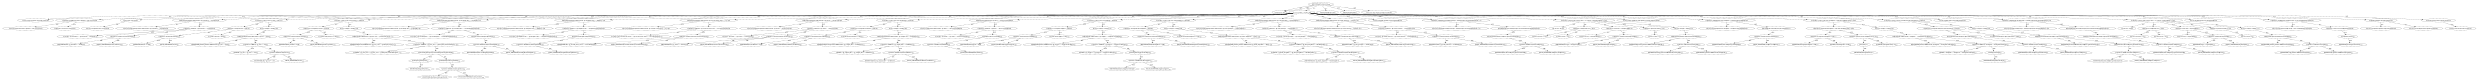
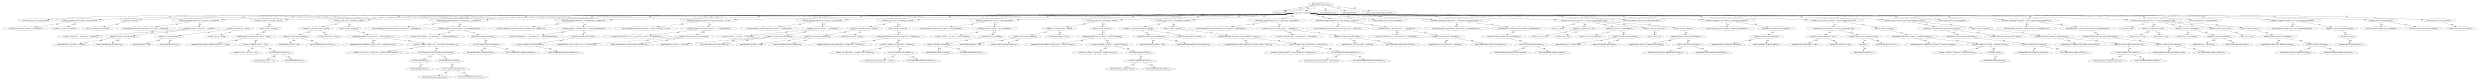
(254, 24) -> none
none -> (938, 53)
